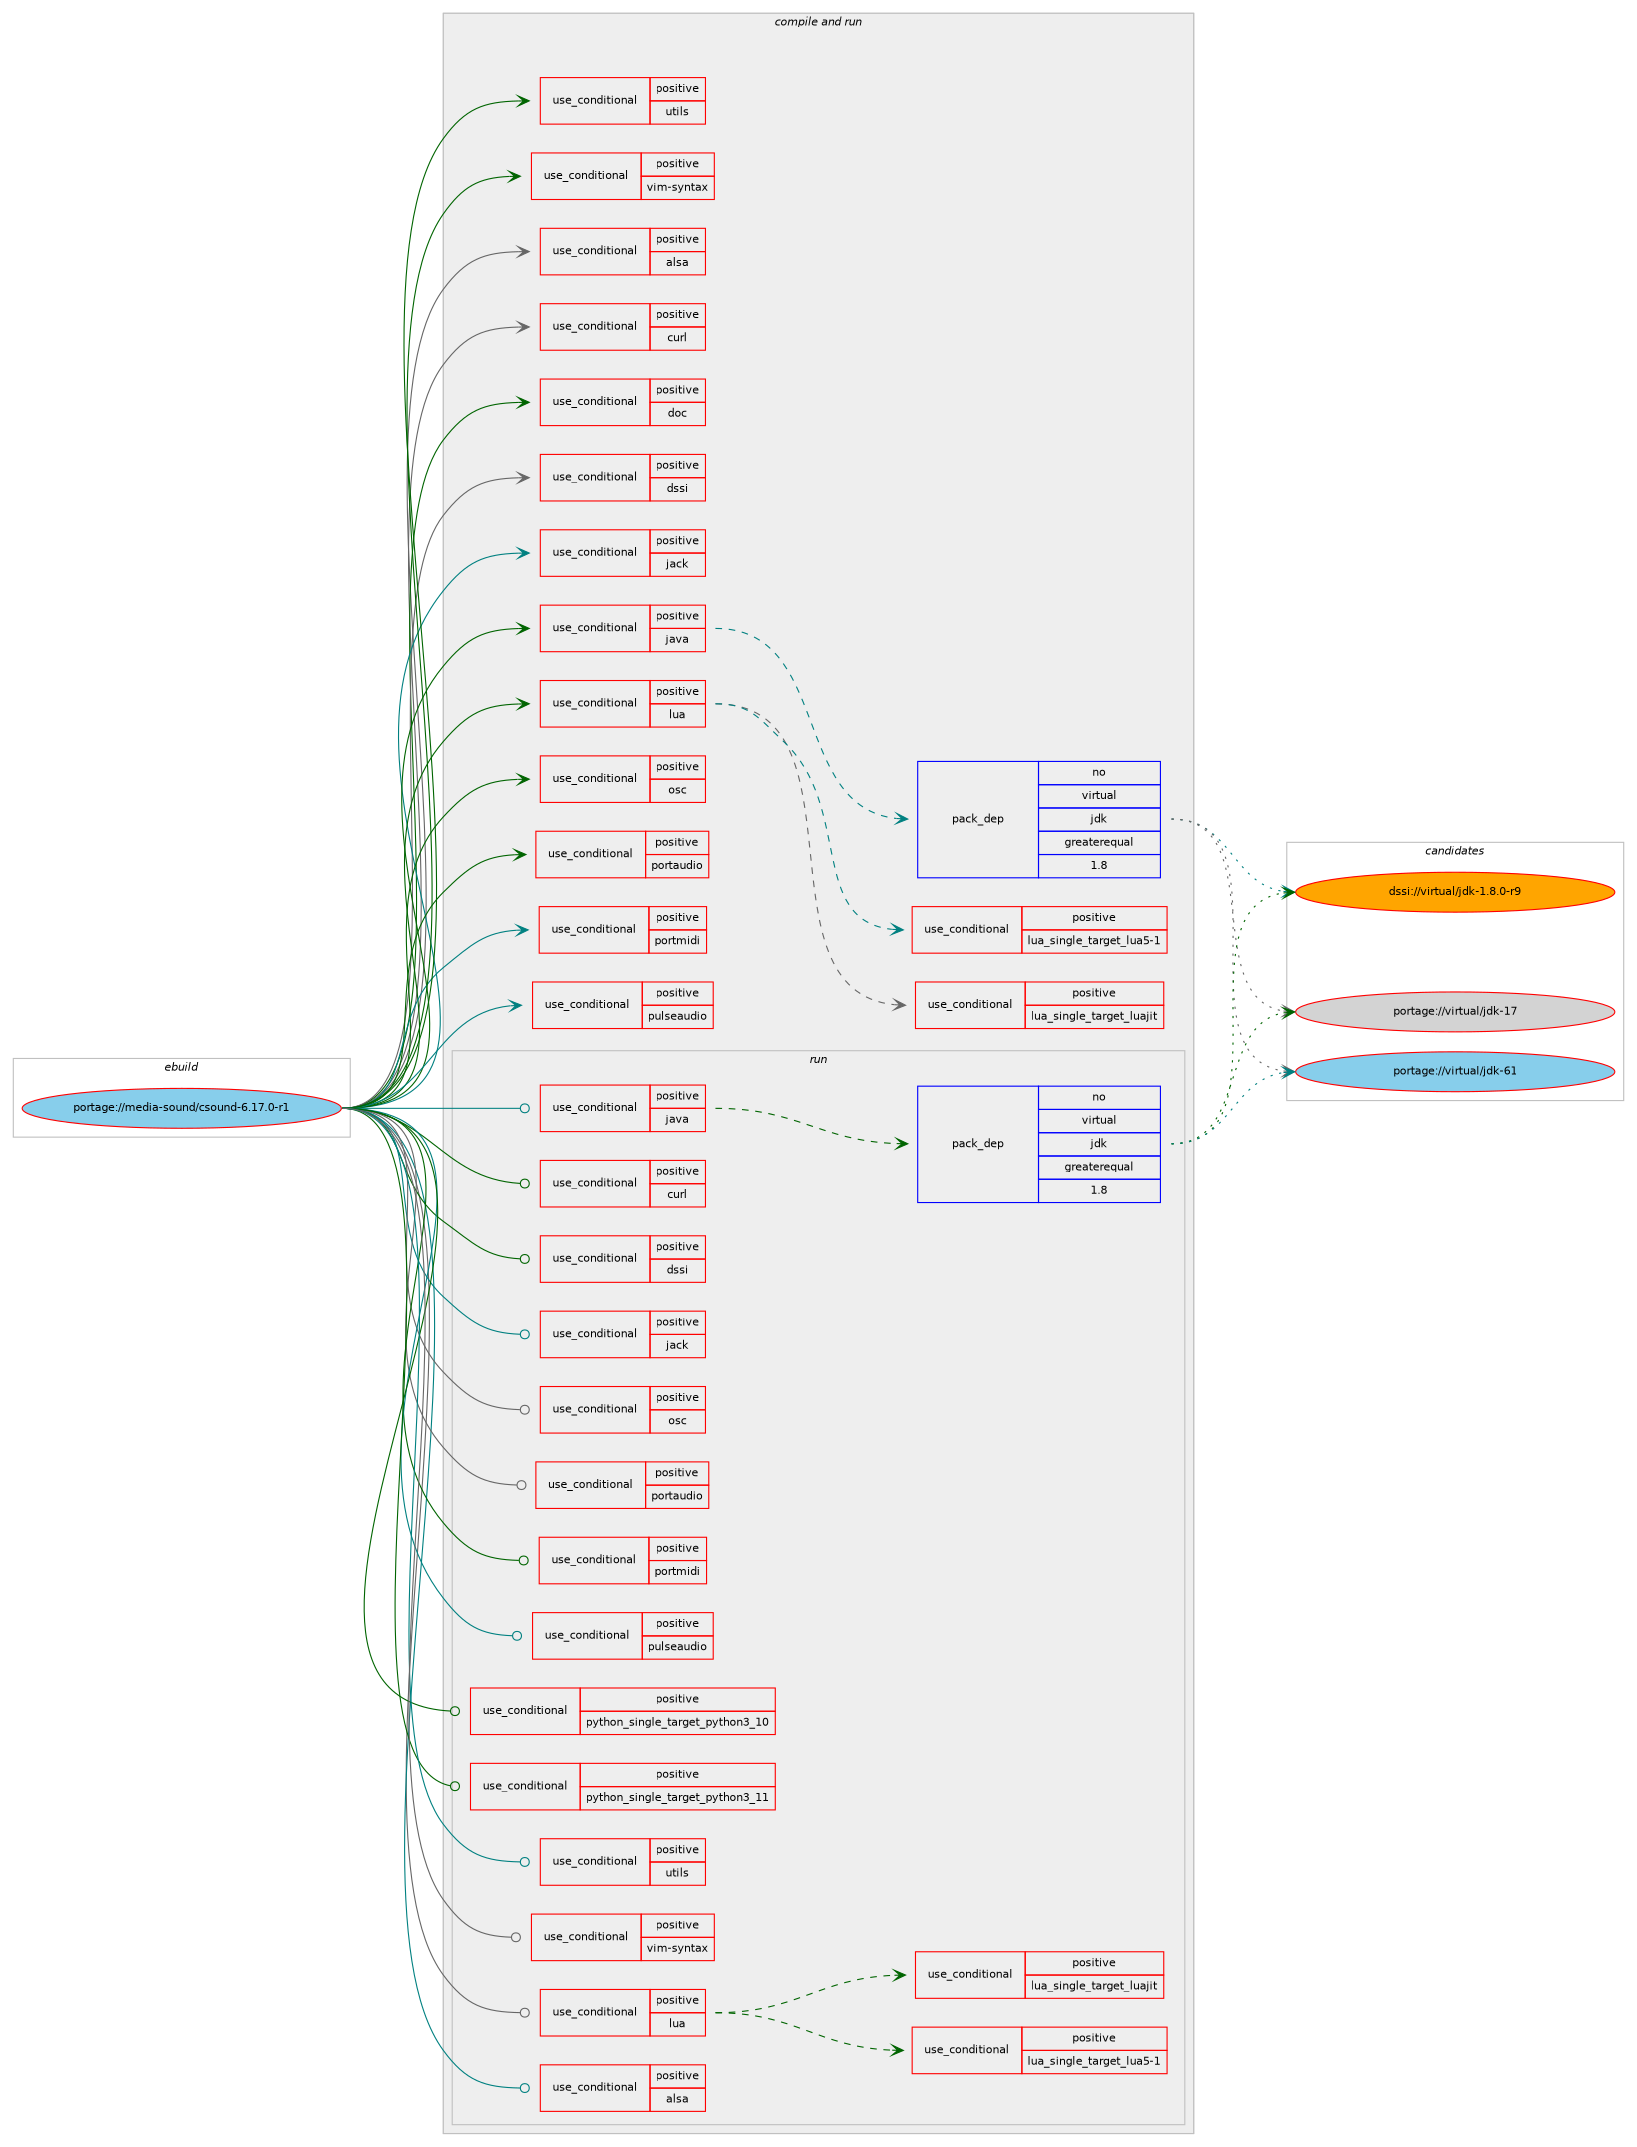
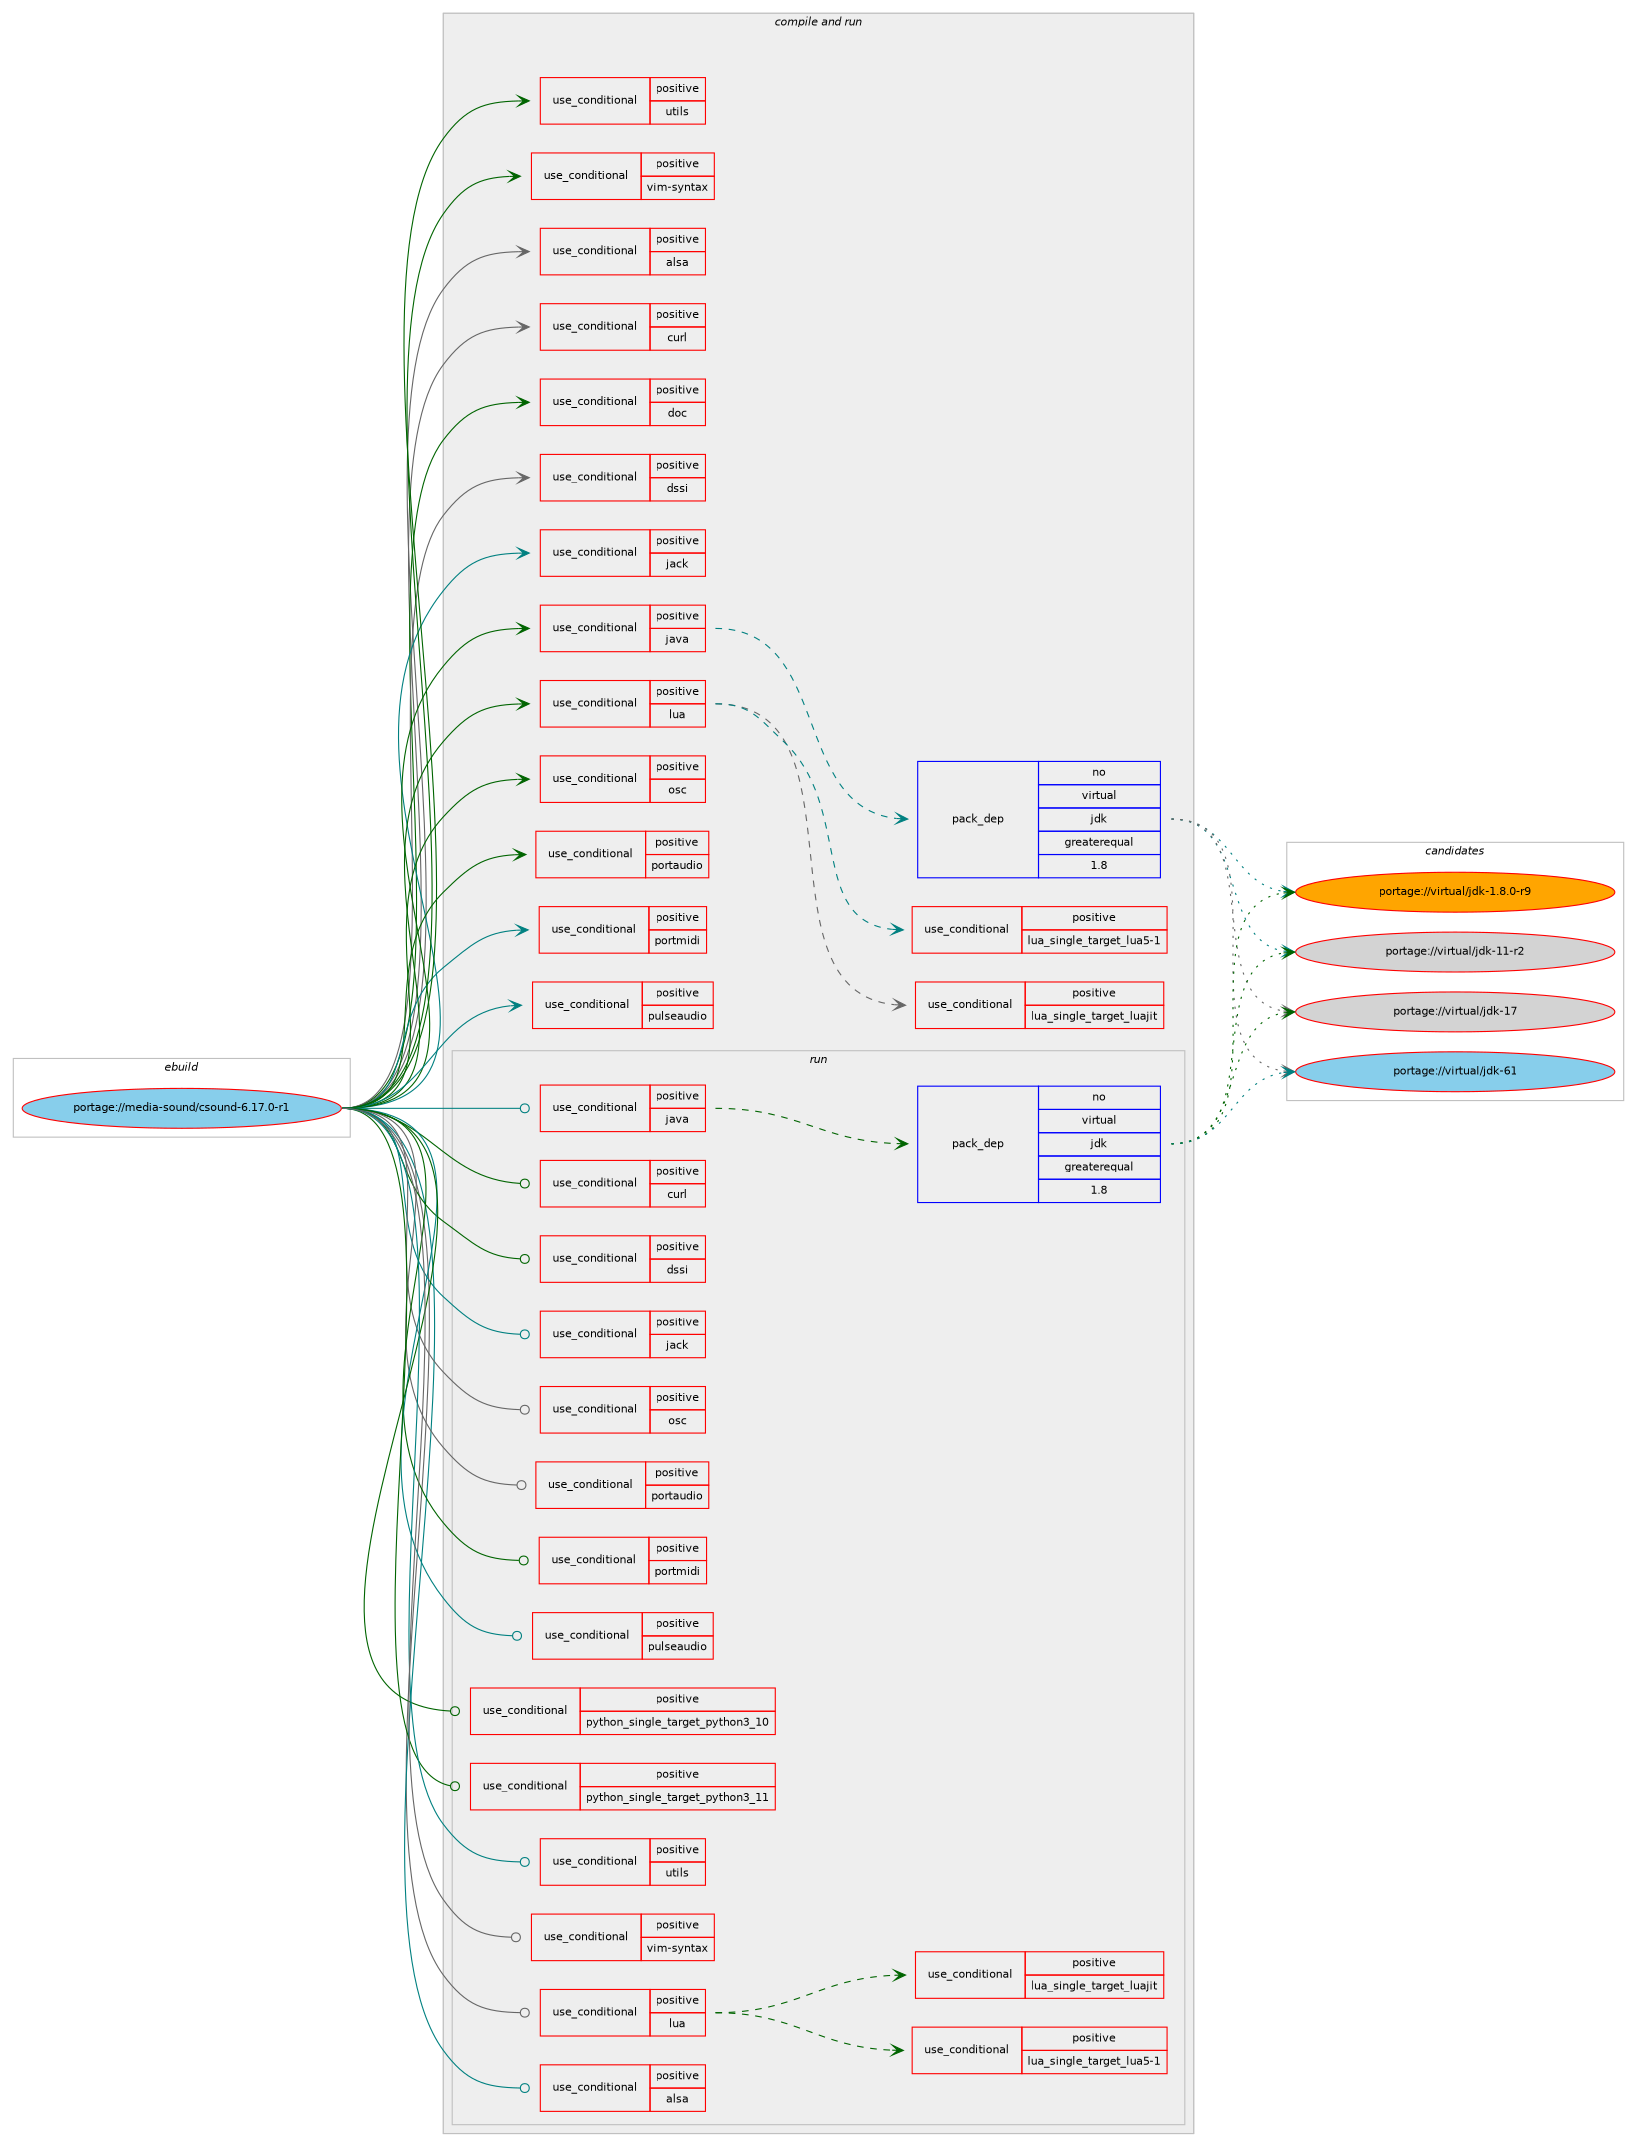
(1455, 892) -> (1455, 892)
none -> (1455, 952)
